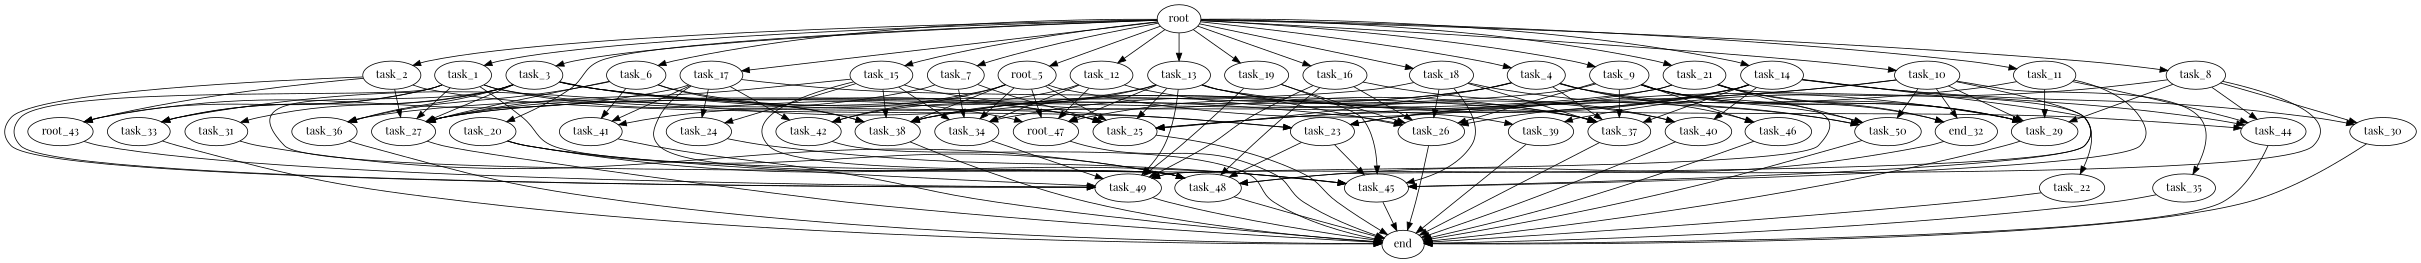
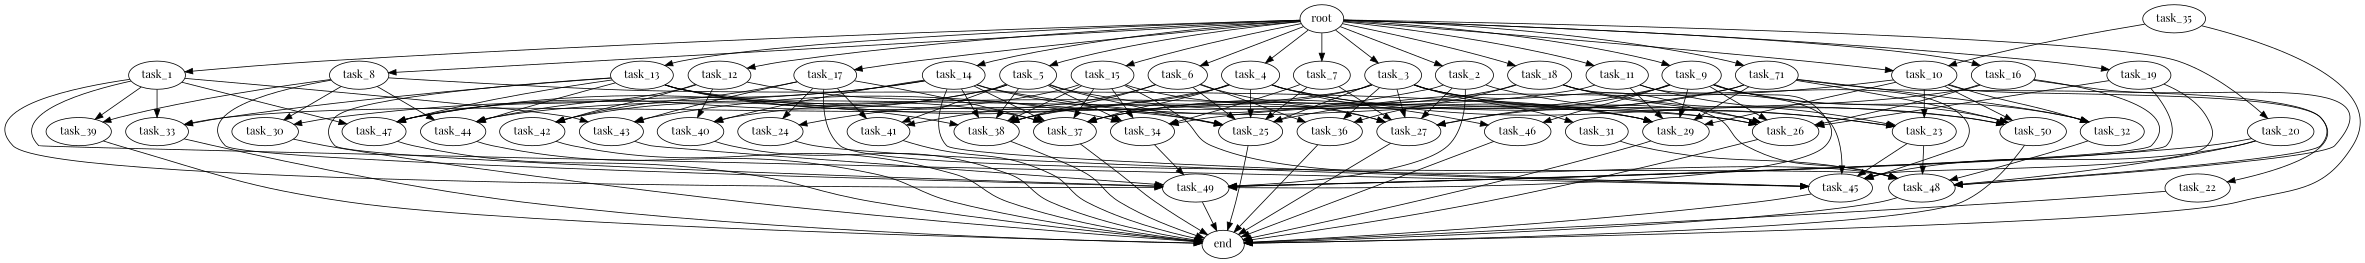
(1027, 75) -> (1028, 75)
(1695, 75) -> (1767, 75)
(2099, 93) -> (2055, 41)
(436, 100) -> none
(60, 132) -> (611, 132)
(1046, 132) -> (374, 132)
(1966, 132) -> (2112, 132)
